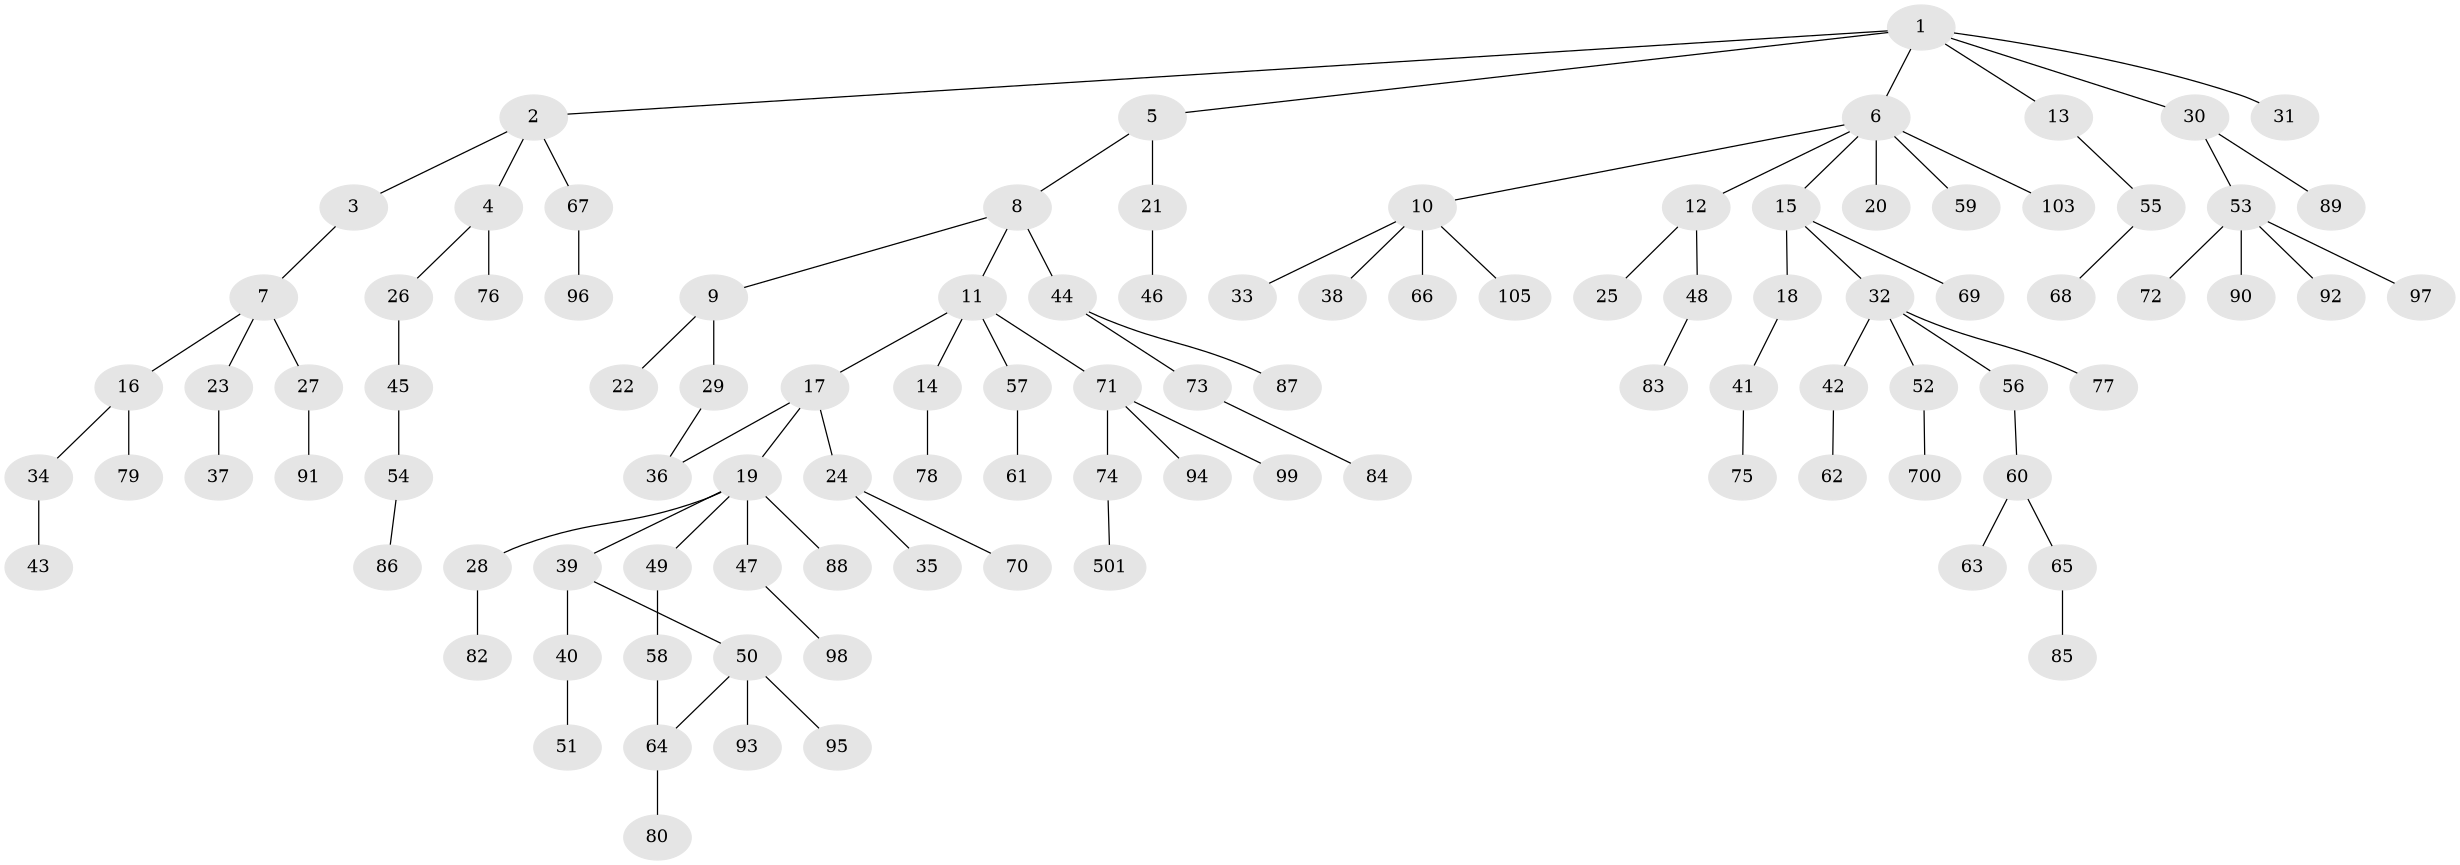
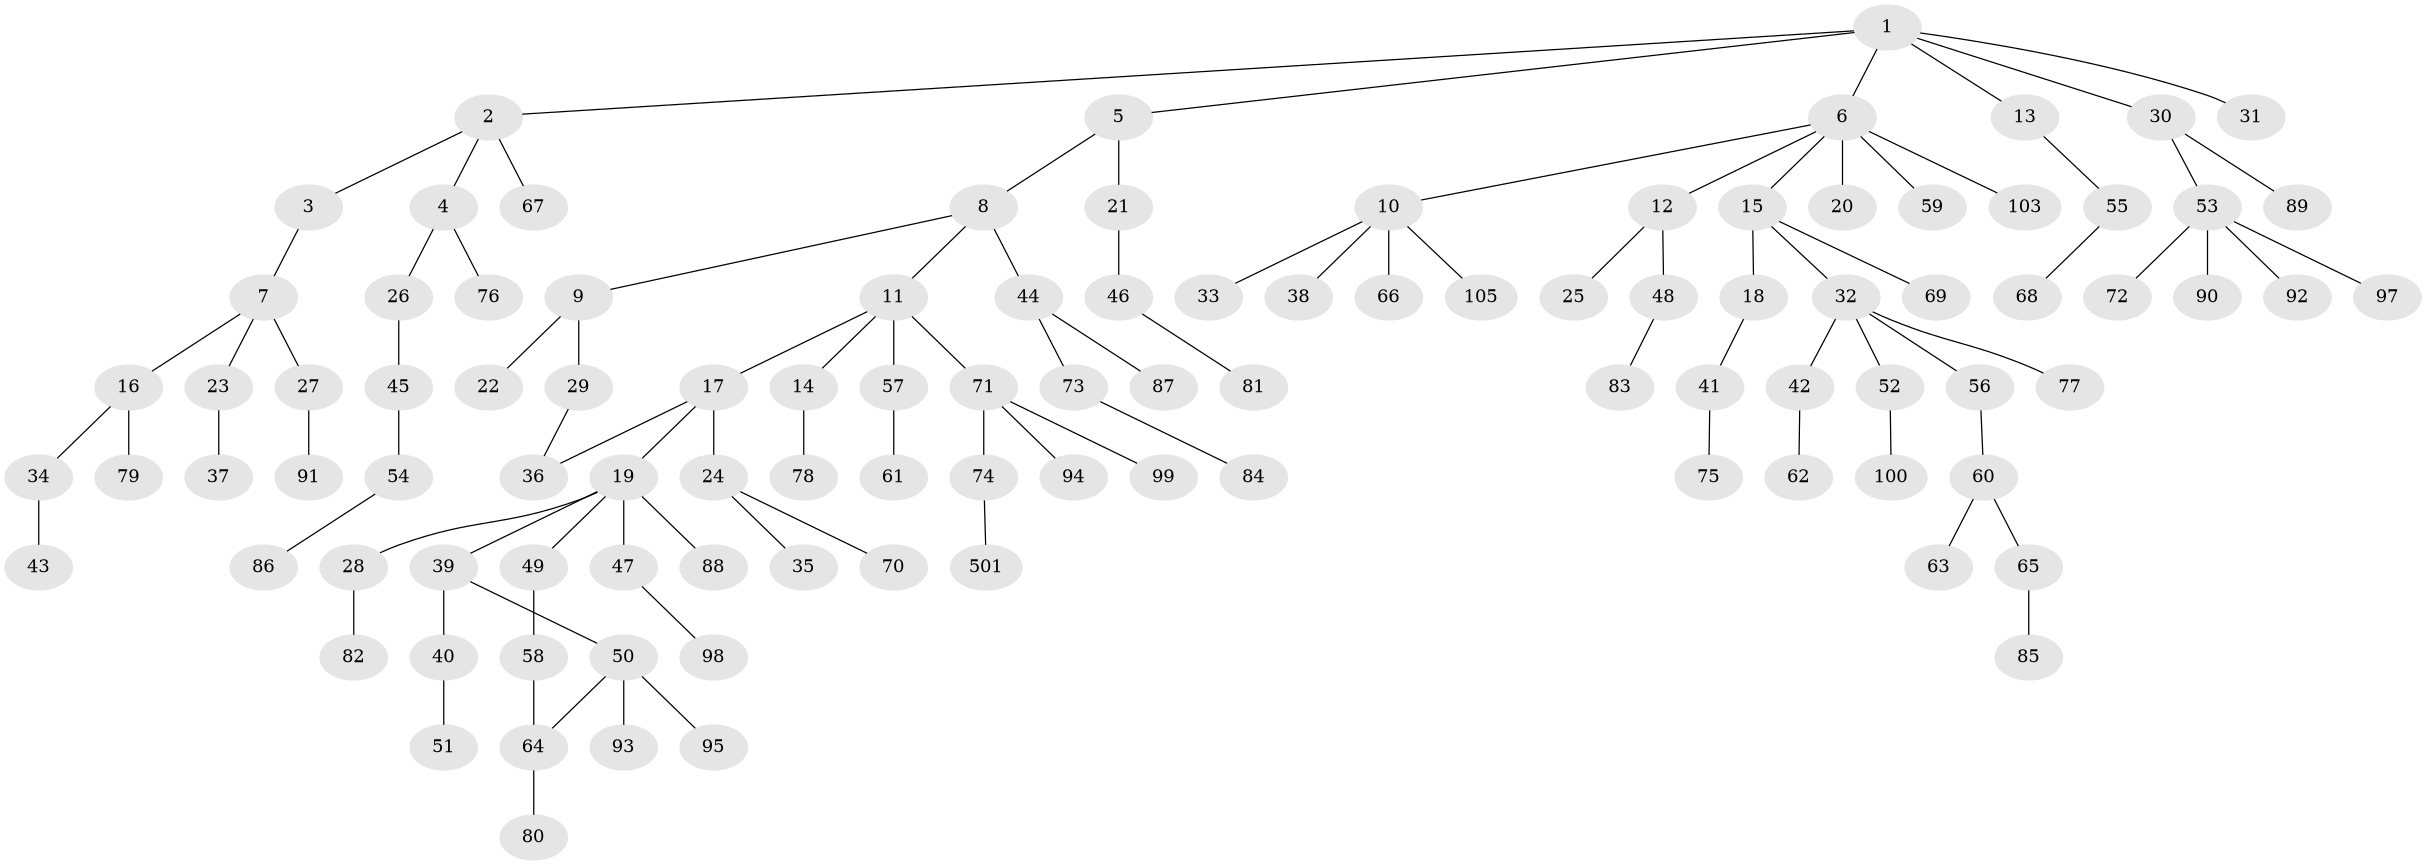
(579, 298) -> none
none -> (1254, 388)
(1925, 478) -> (1891, 478)
